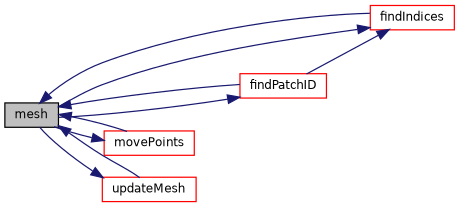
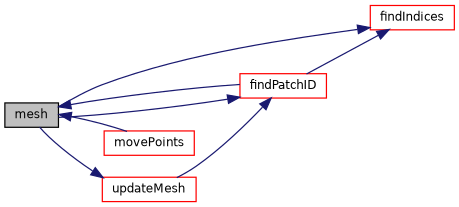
(203, 34) -> none
(73, 133) -> none
(104, 156) -> (222, 146)
